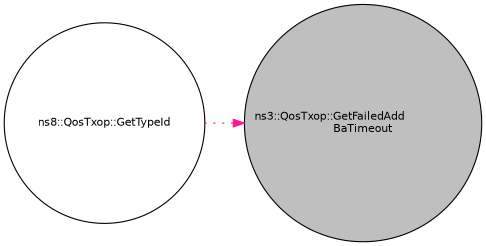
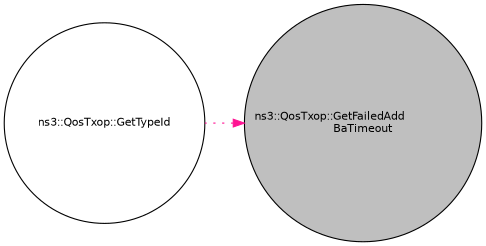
(105, 123) -> (105, 123)
